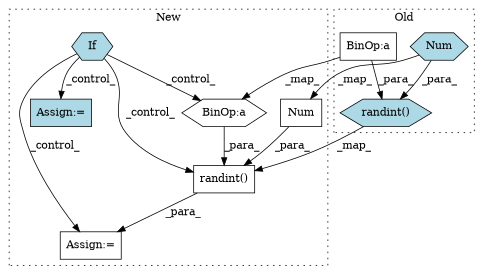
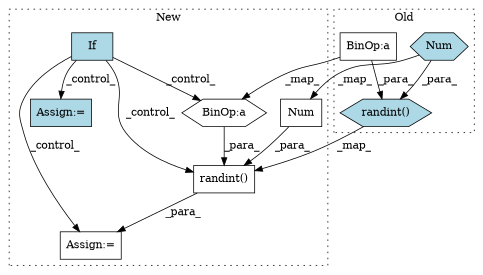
(92, 47) -> (92, 47)
